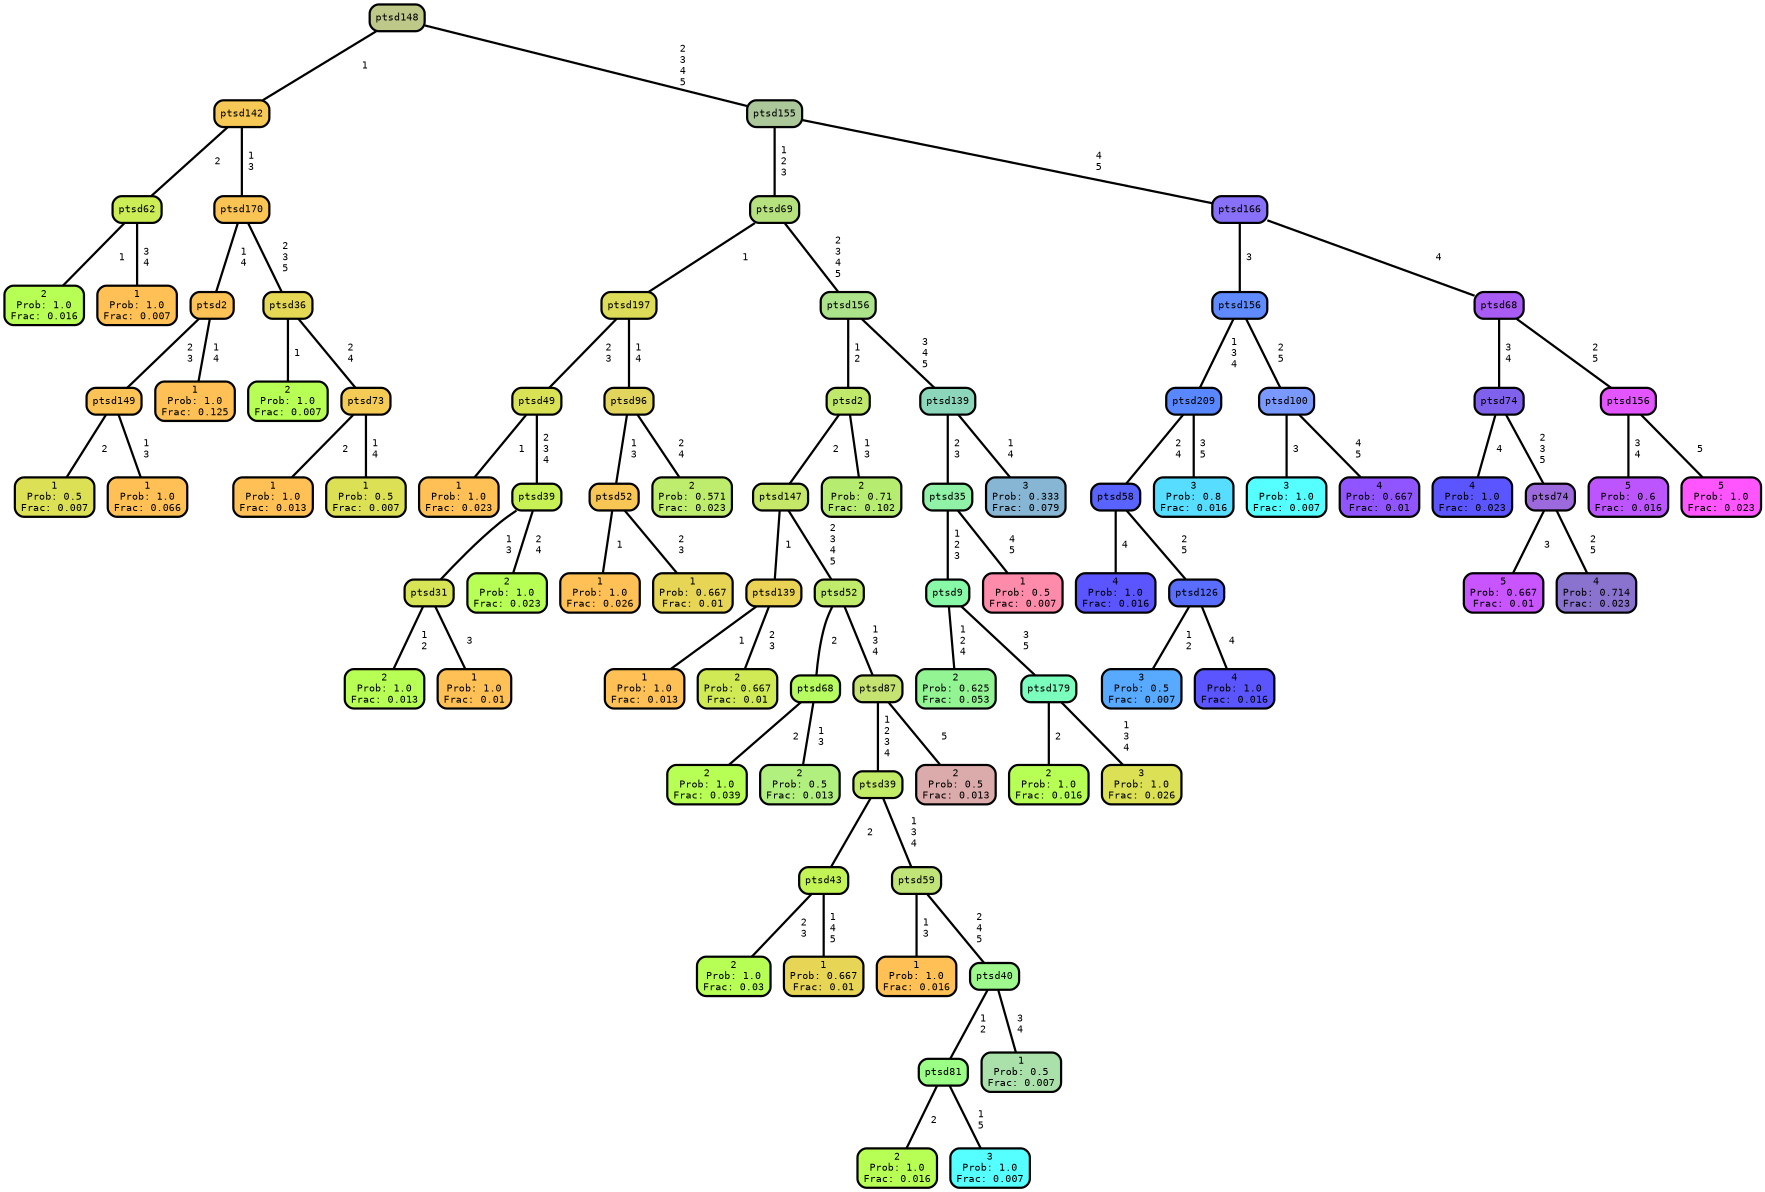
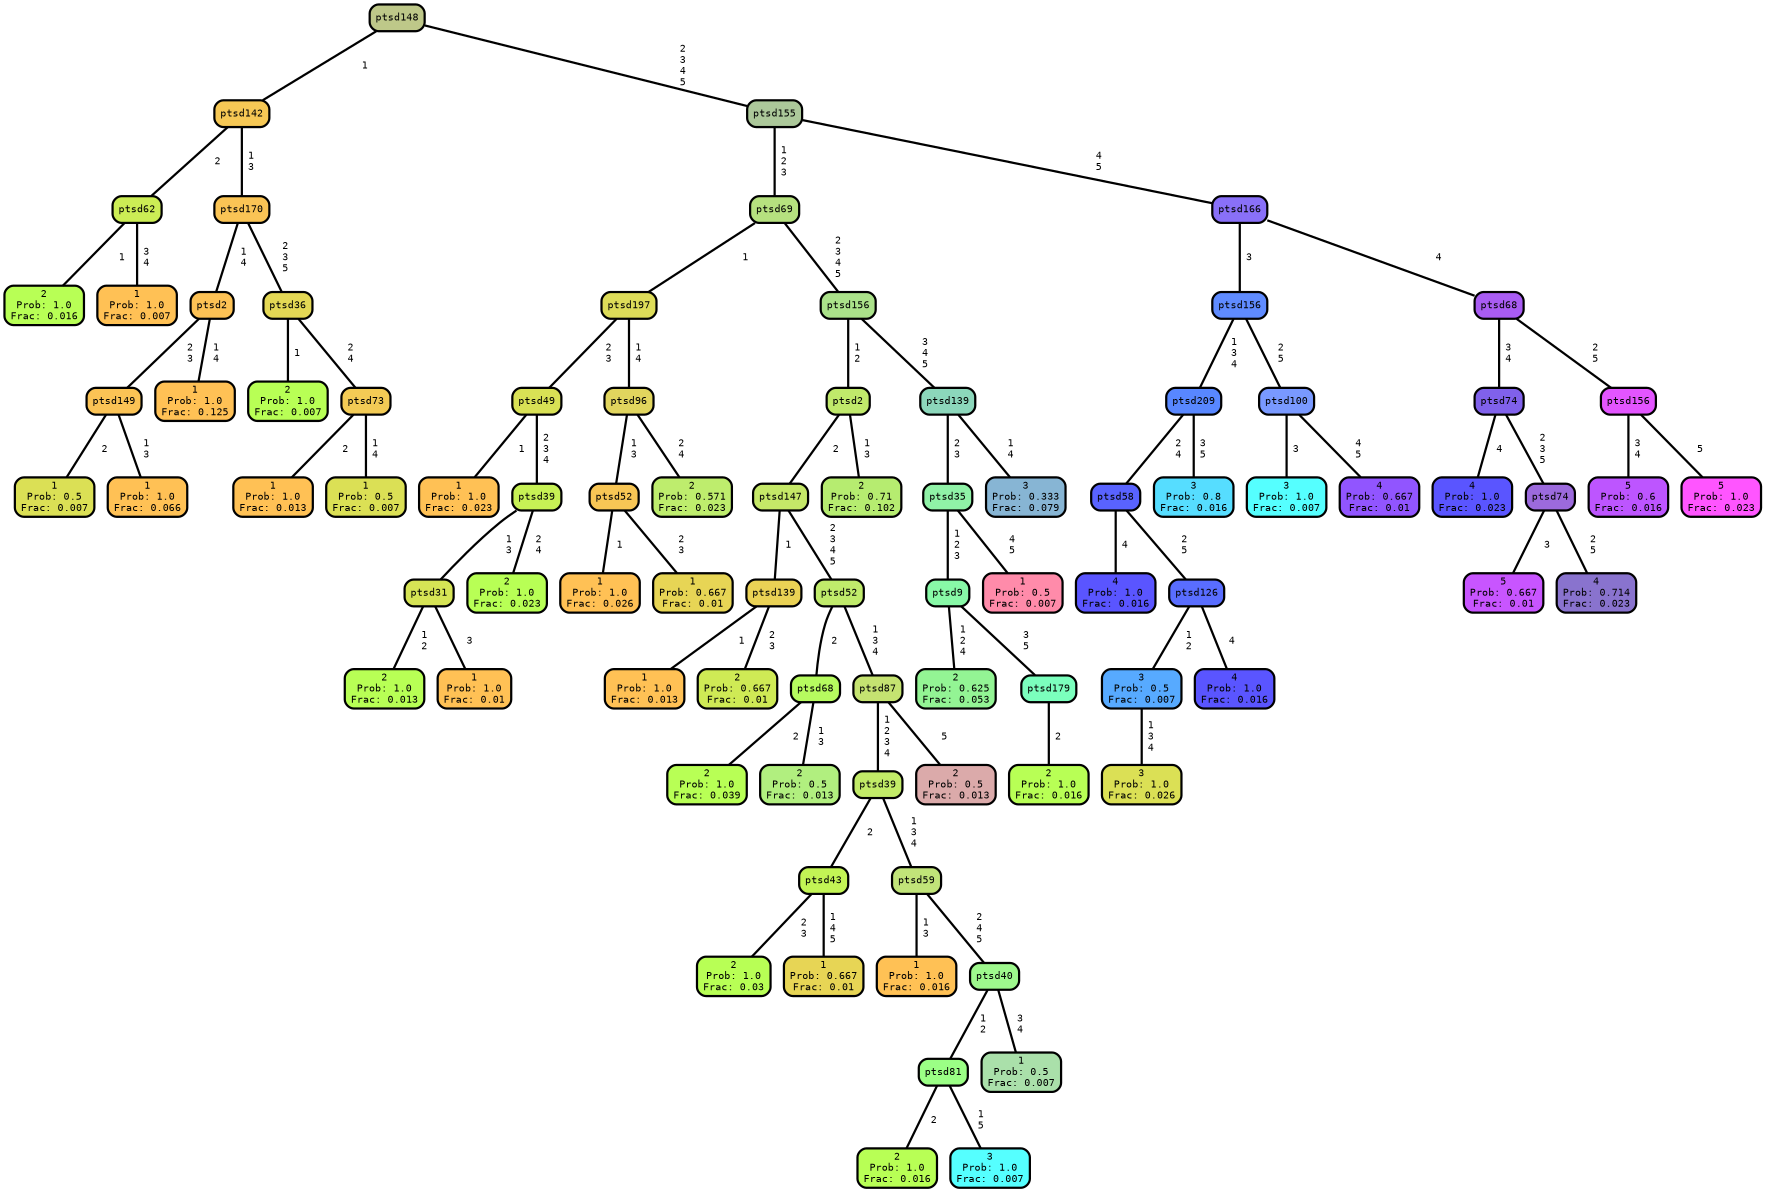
(1092, 734) -> (1142, 737)
